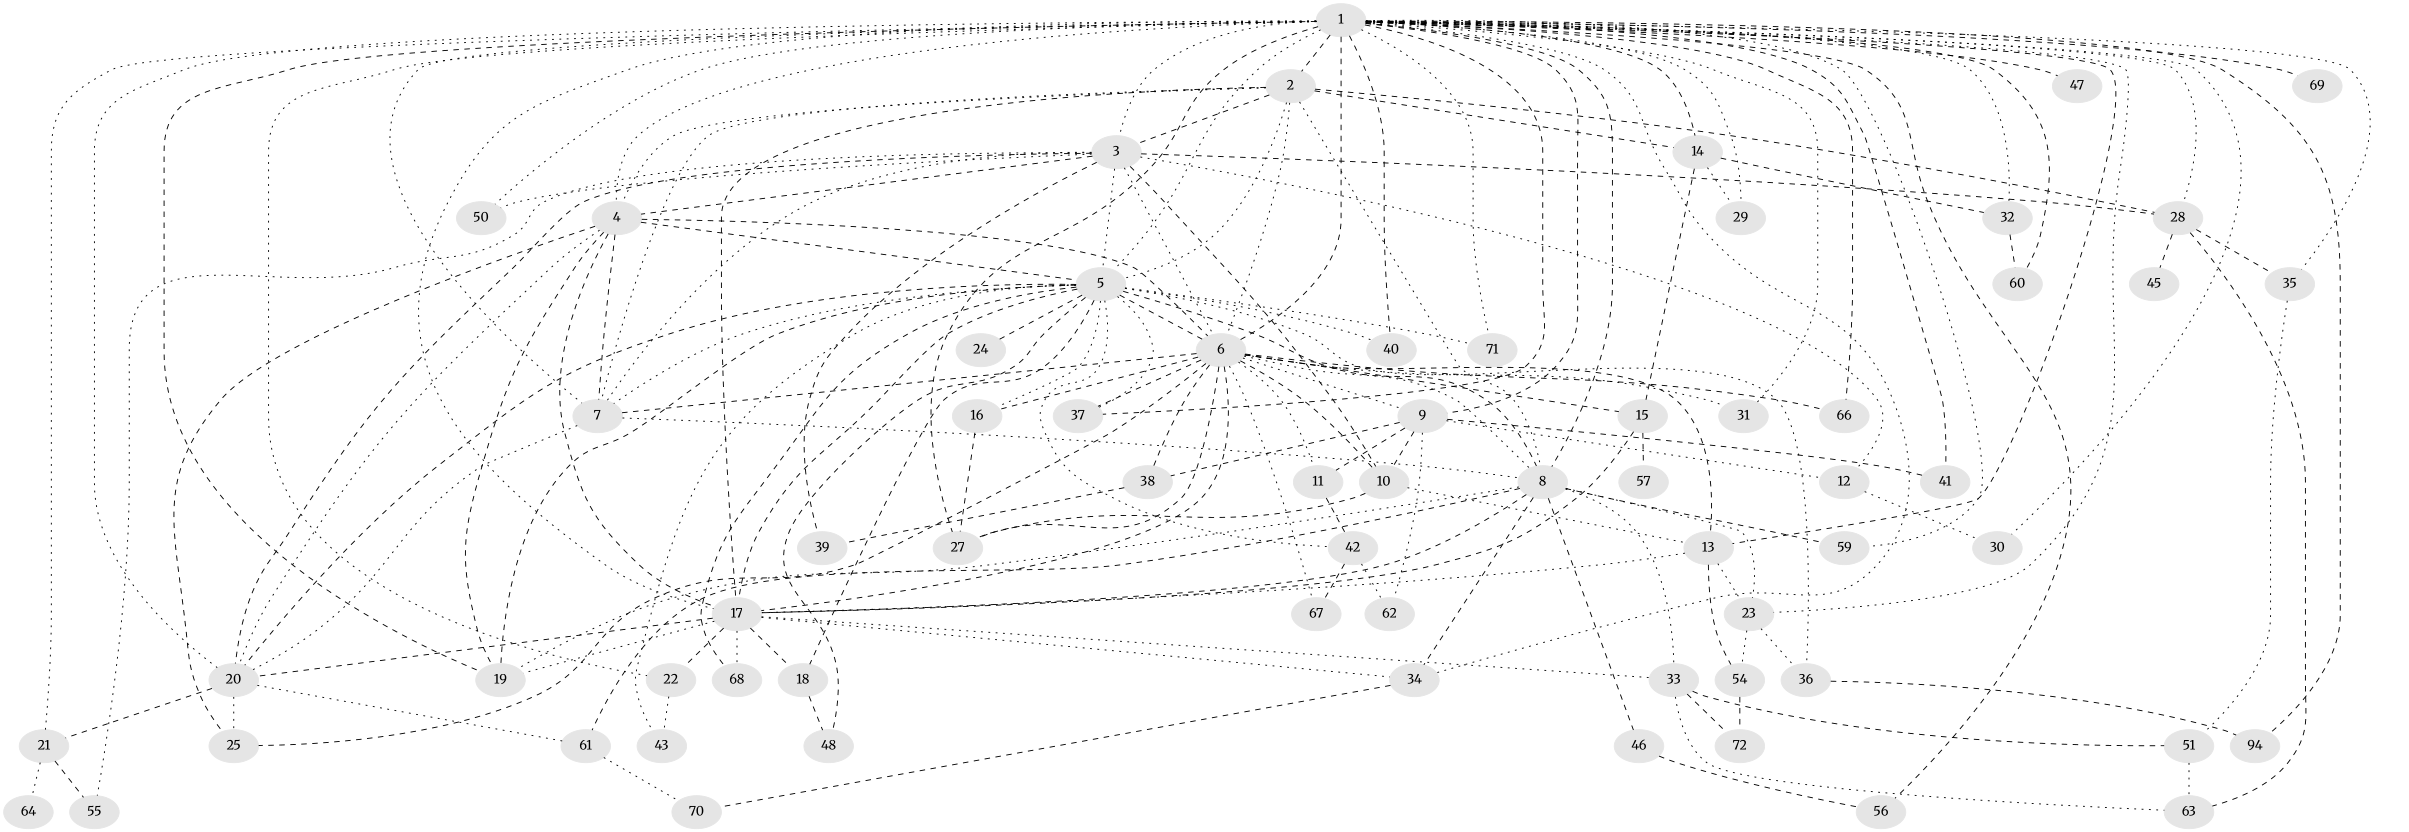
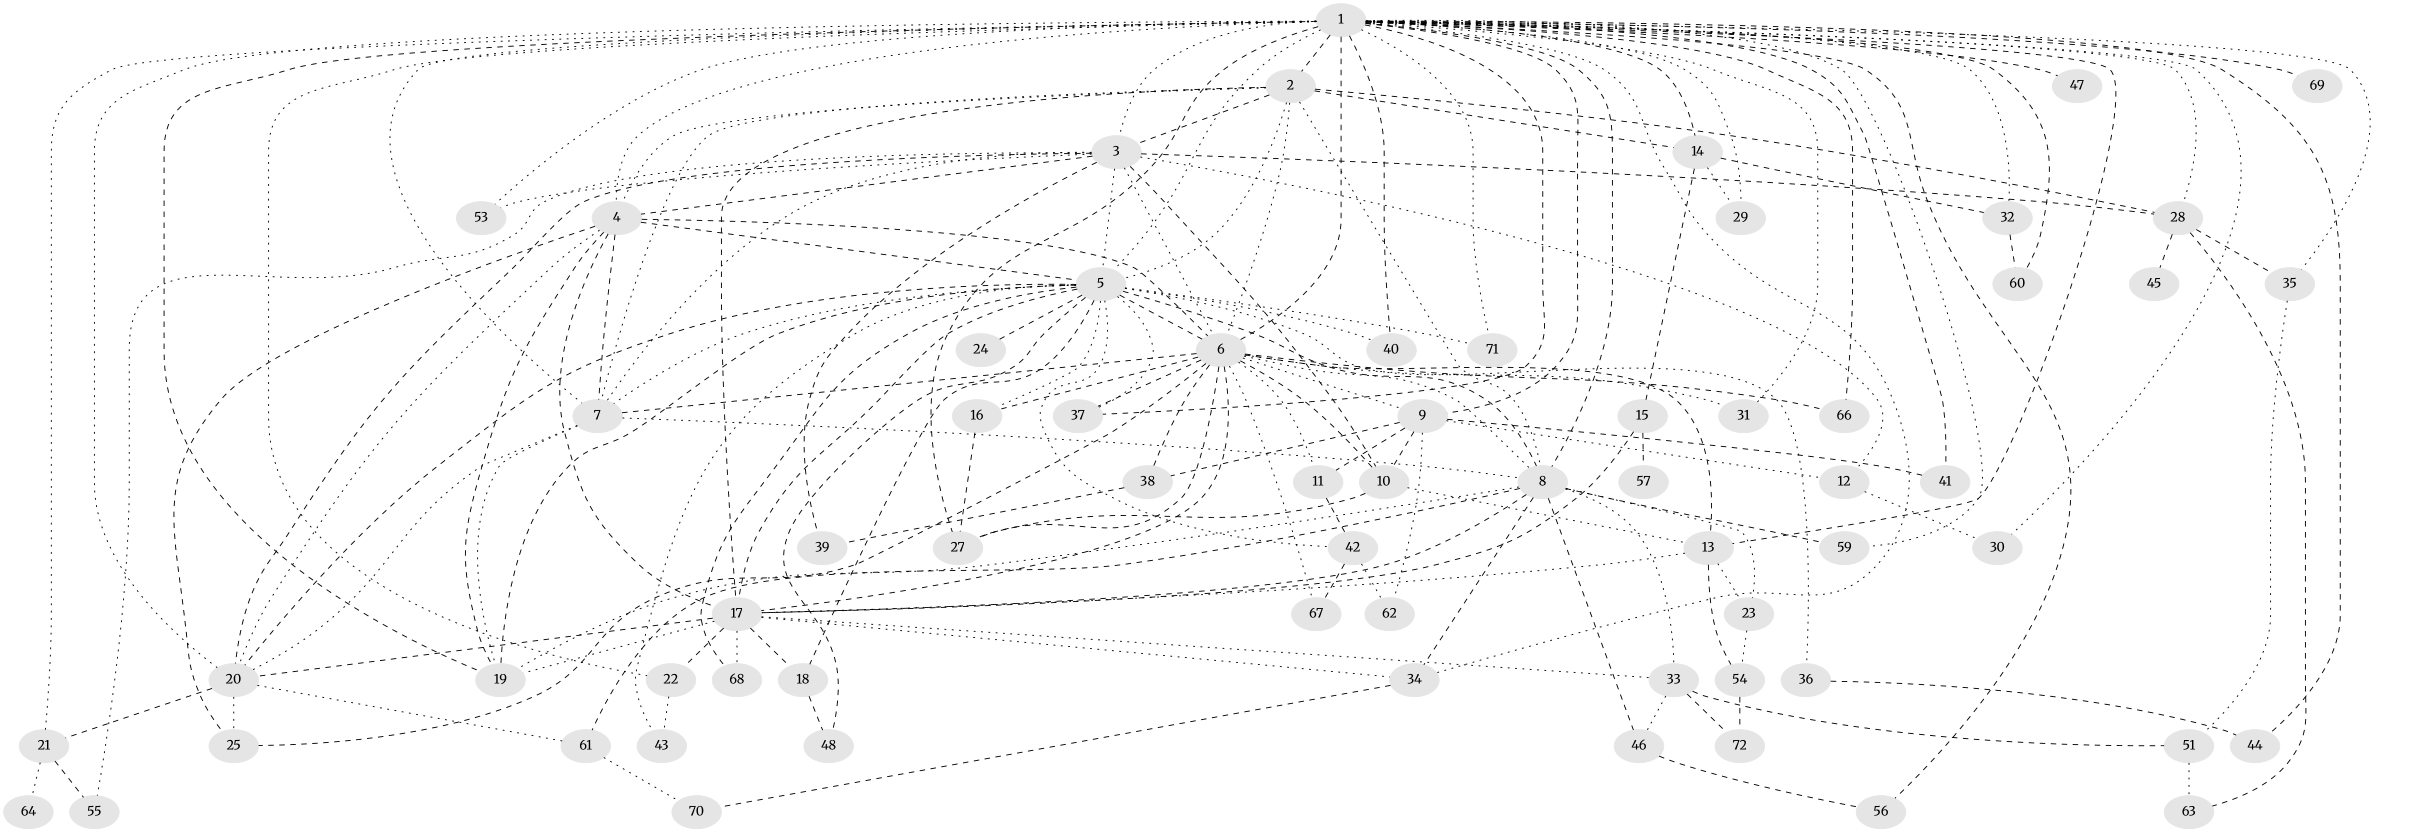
(2128, 80) -> none
(582, 86) -> none
(481, 218) -> (481, 218)
(1488, 392) -> none
none -> (480, 520)
(1777, 647) -> none
(2255, 746) -> (2255, 746)
(1884, 793) -> (1656, 713)
